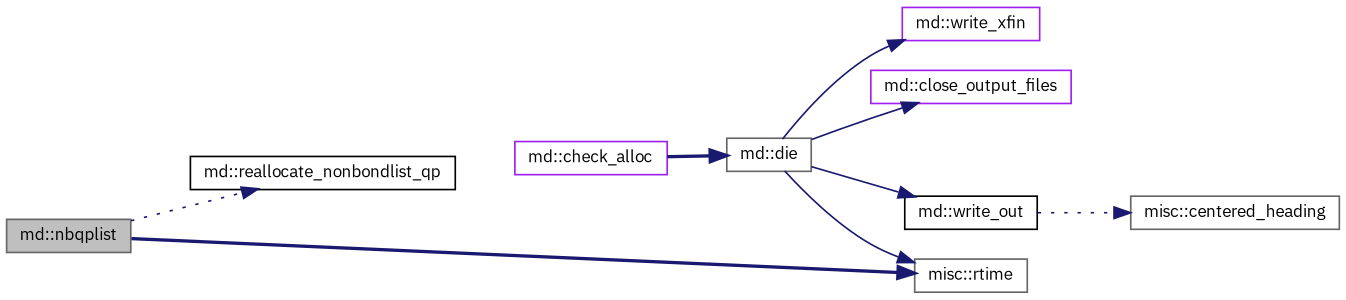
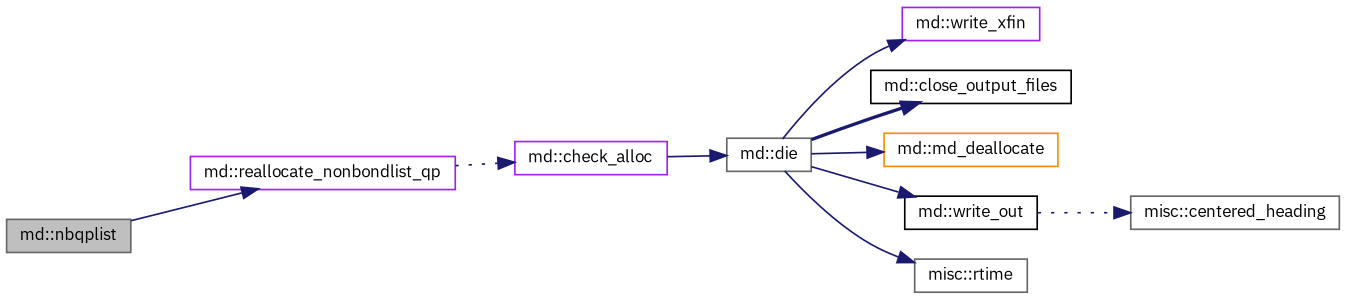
(971, 87) -> (971, 87)
(857, 123) -> (857, 123)
none -> (971, 150)
(689, 156) -> (689, 156)
none -> (477, 164)
(323, 173) -> (323, 173)
(186, 207) -> (186, 207)
(515, 256) -> none
